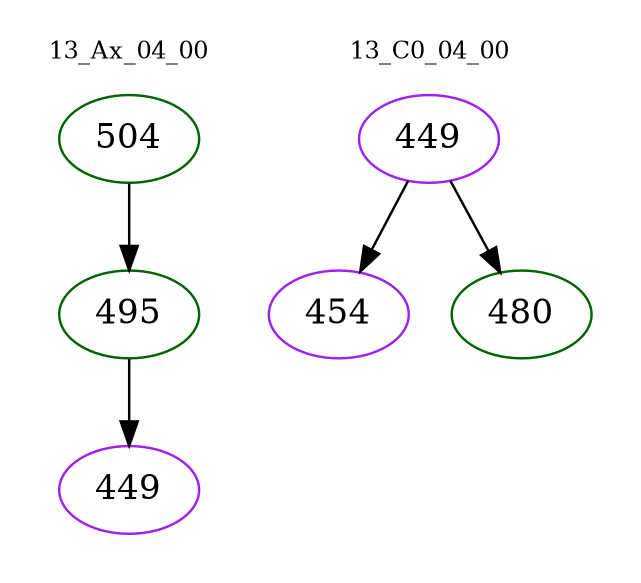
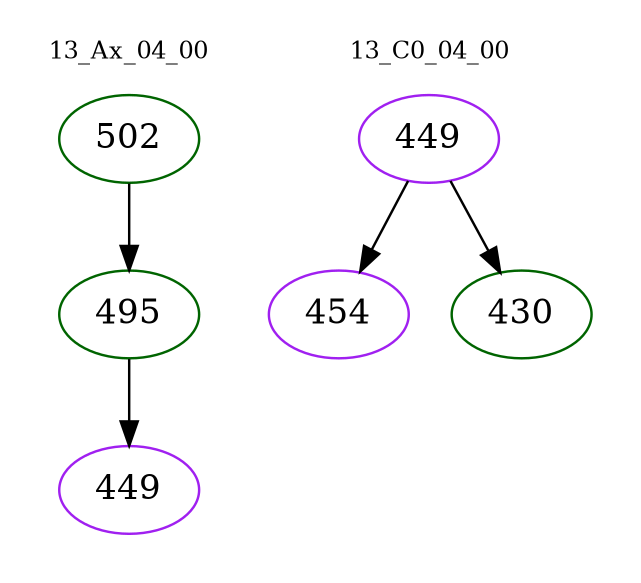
(129, 139) -> (129, 139)
(522, 314) -> (522, 314)
